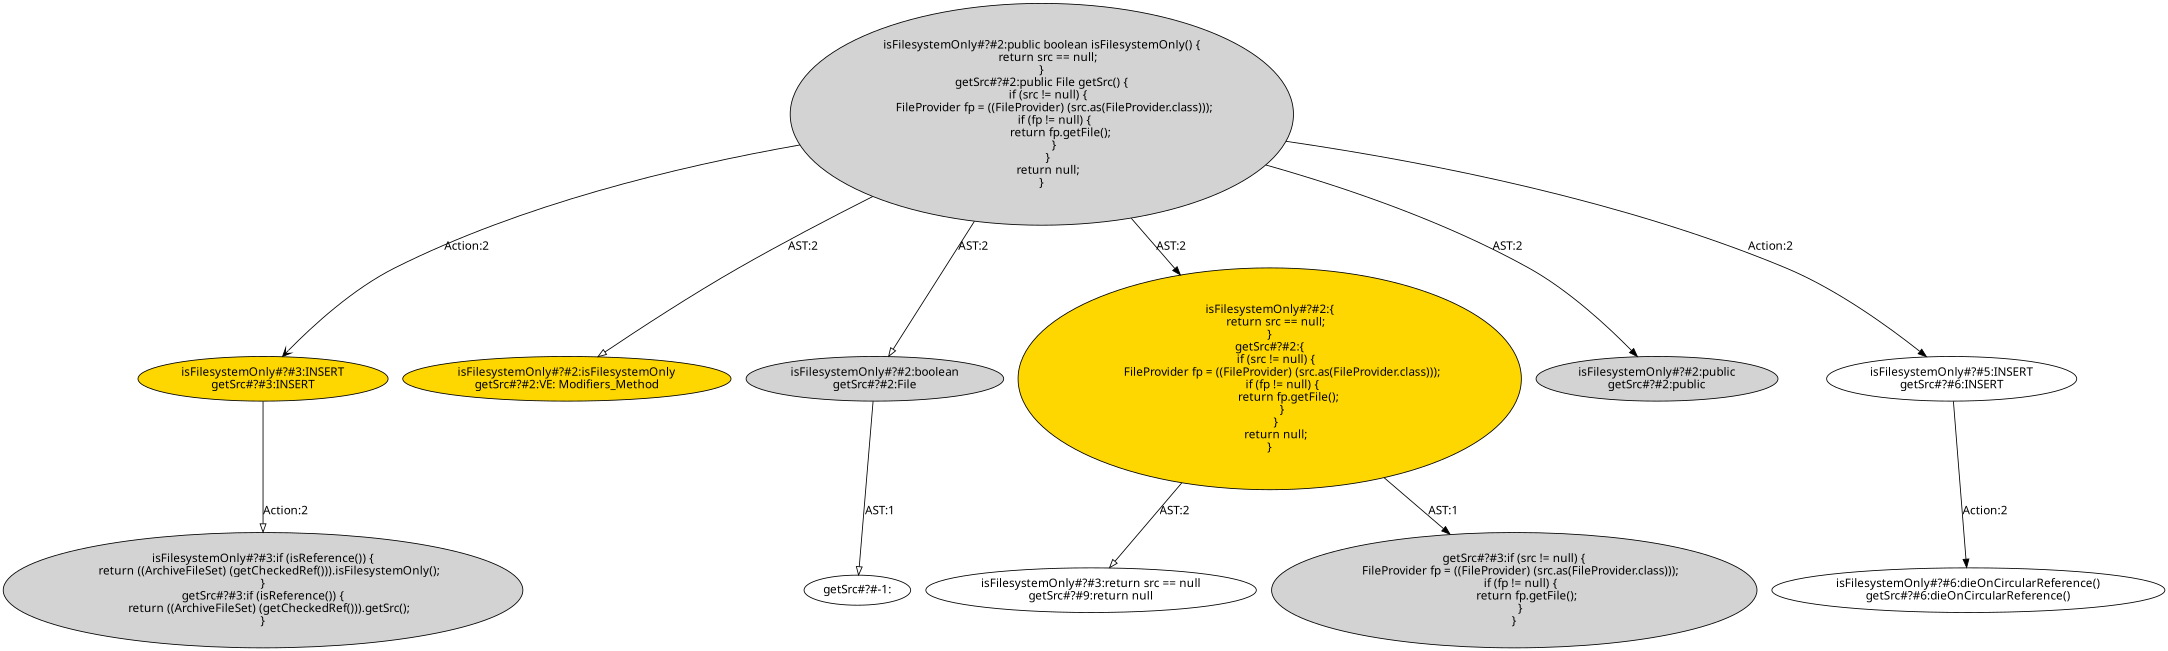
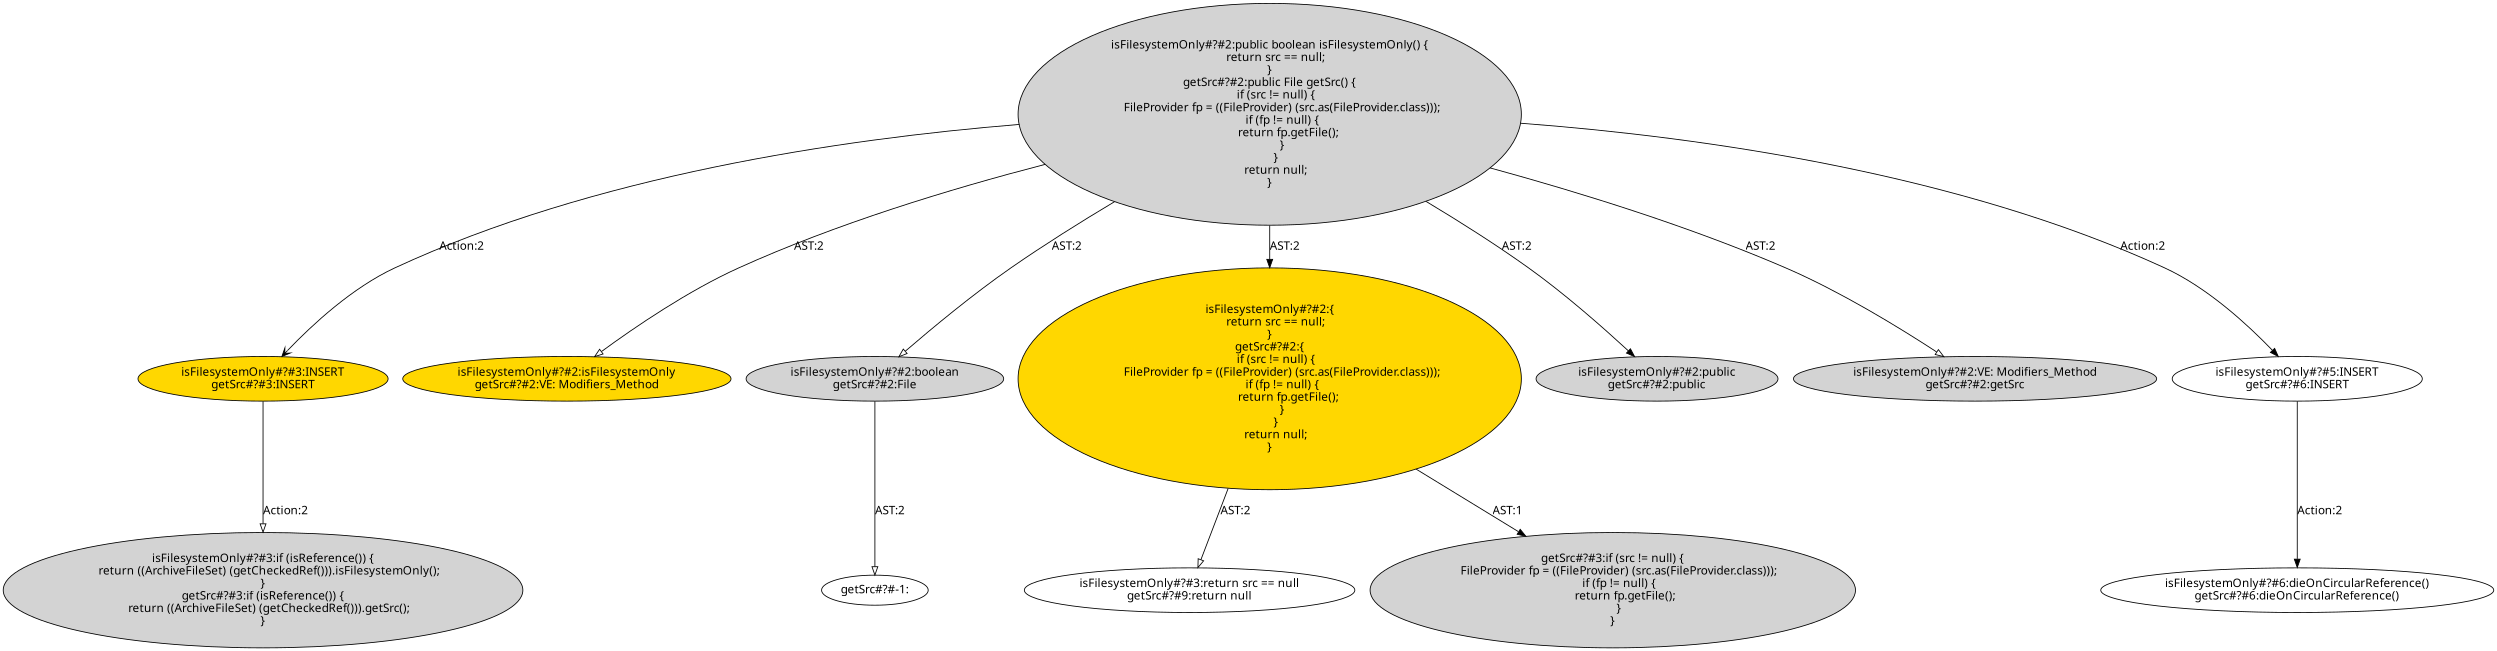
none -> (1975, 379)
(880, 511) -> (890, 511)
